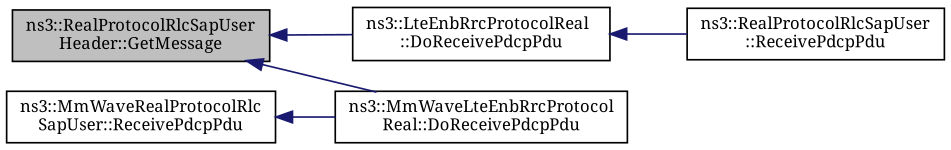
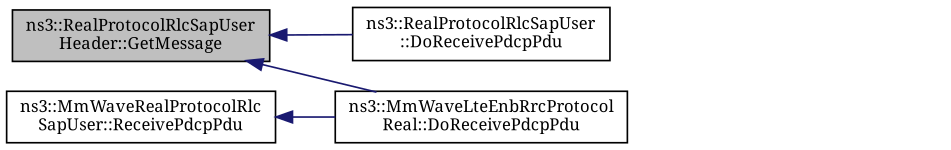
(481, 34) -> (481, 34)
(816, 34) -> none
